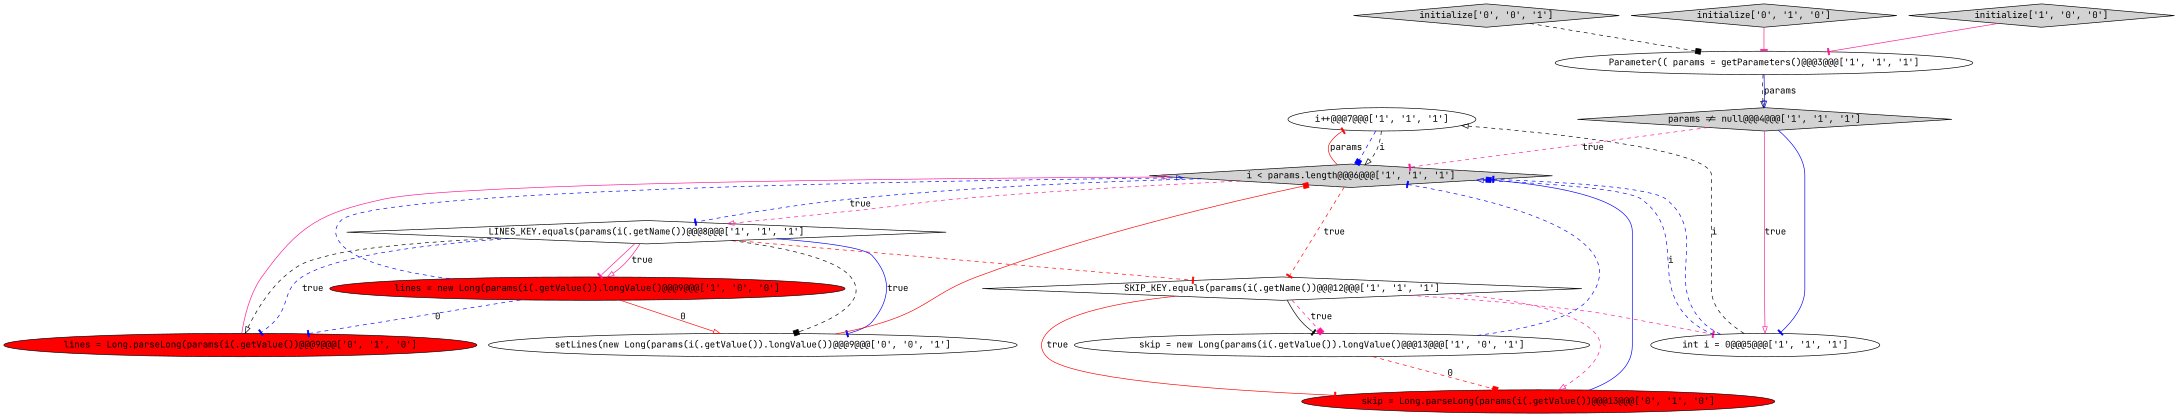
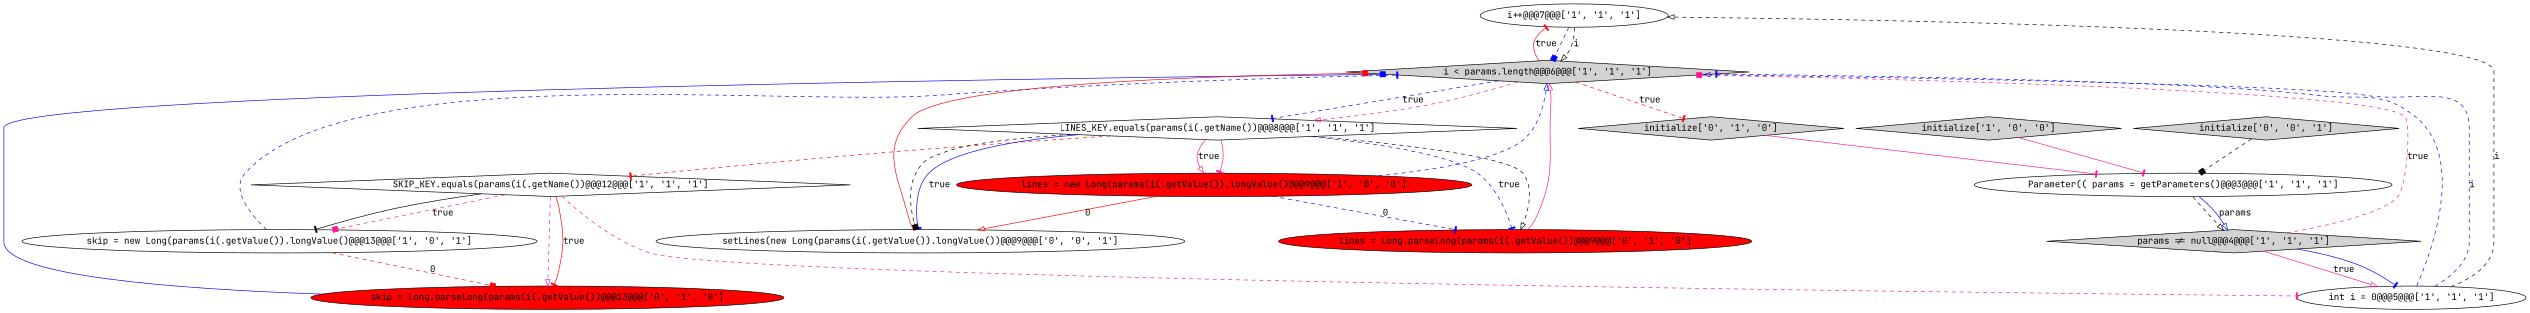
(1560, 147) -> (2155, 89)
(1346, 148) -> (1546, 44)
(1317, 231) -> (1629, 100)
